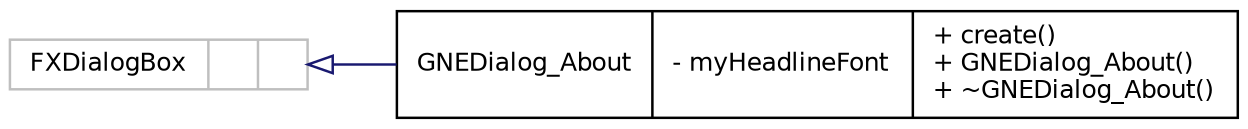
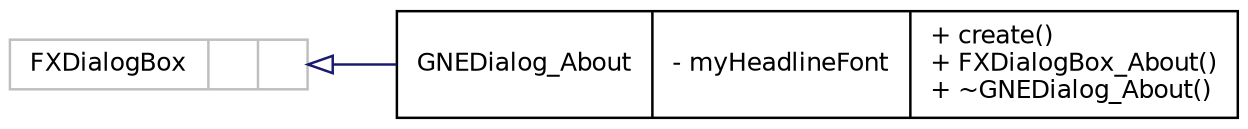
(1064, 63) -> (1074, 63)
